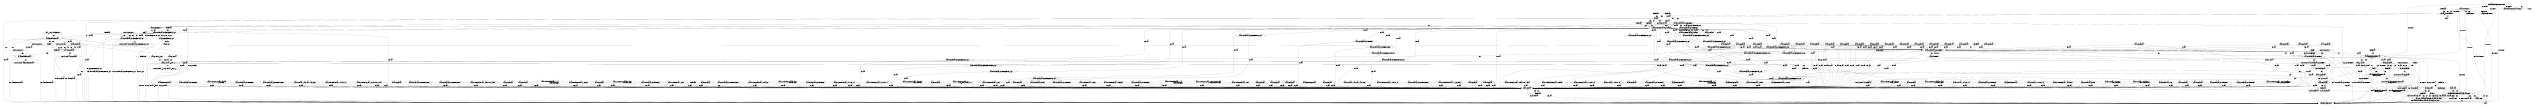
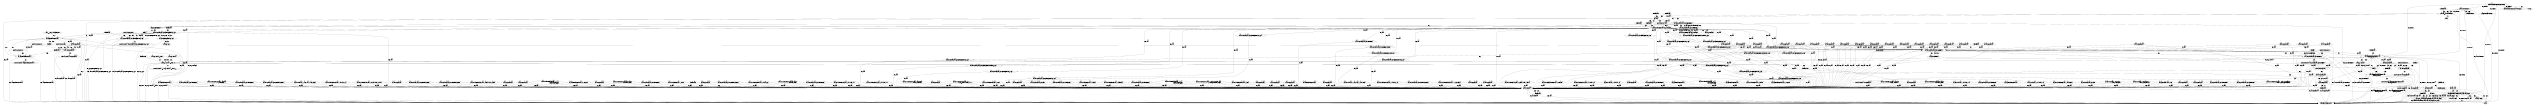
(2477, 11) -> none
